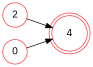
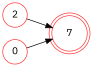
(70, 33) -> (70, 33)
